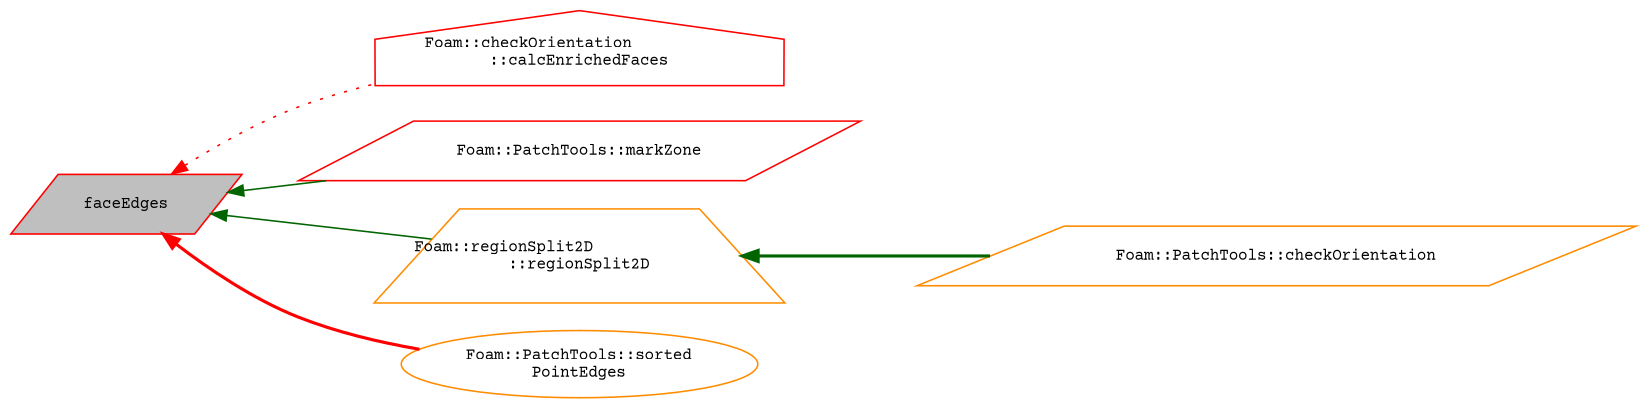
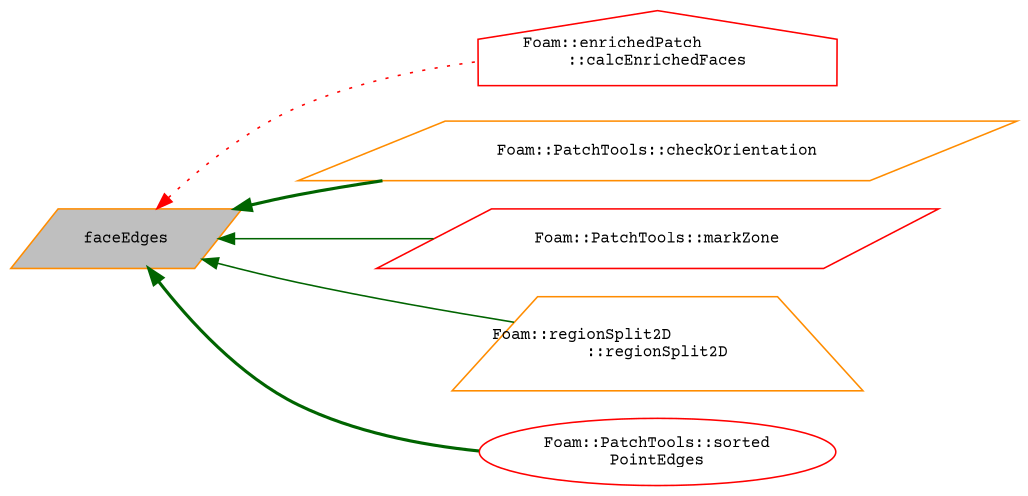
(580, 52) -> (658, 52)
(126, 204) -> (126, 239)
(874, 256) -> (316, 191)
(290, 314) -> (298, 405)
(580, 364) -> (658, 452)
